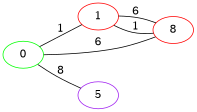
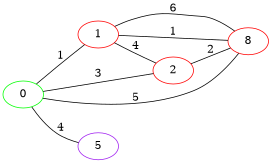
(98, 42) -> (136, 98)
none -> (173, 70)
(61, 71) -> (61, 128)
